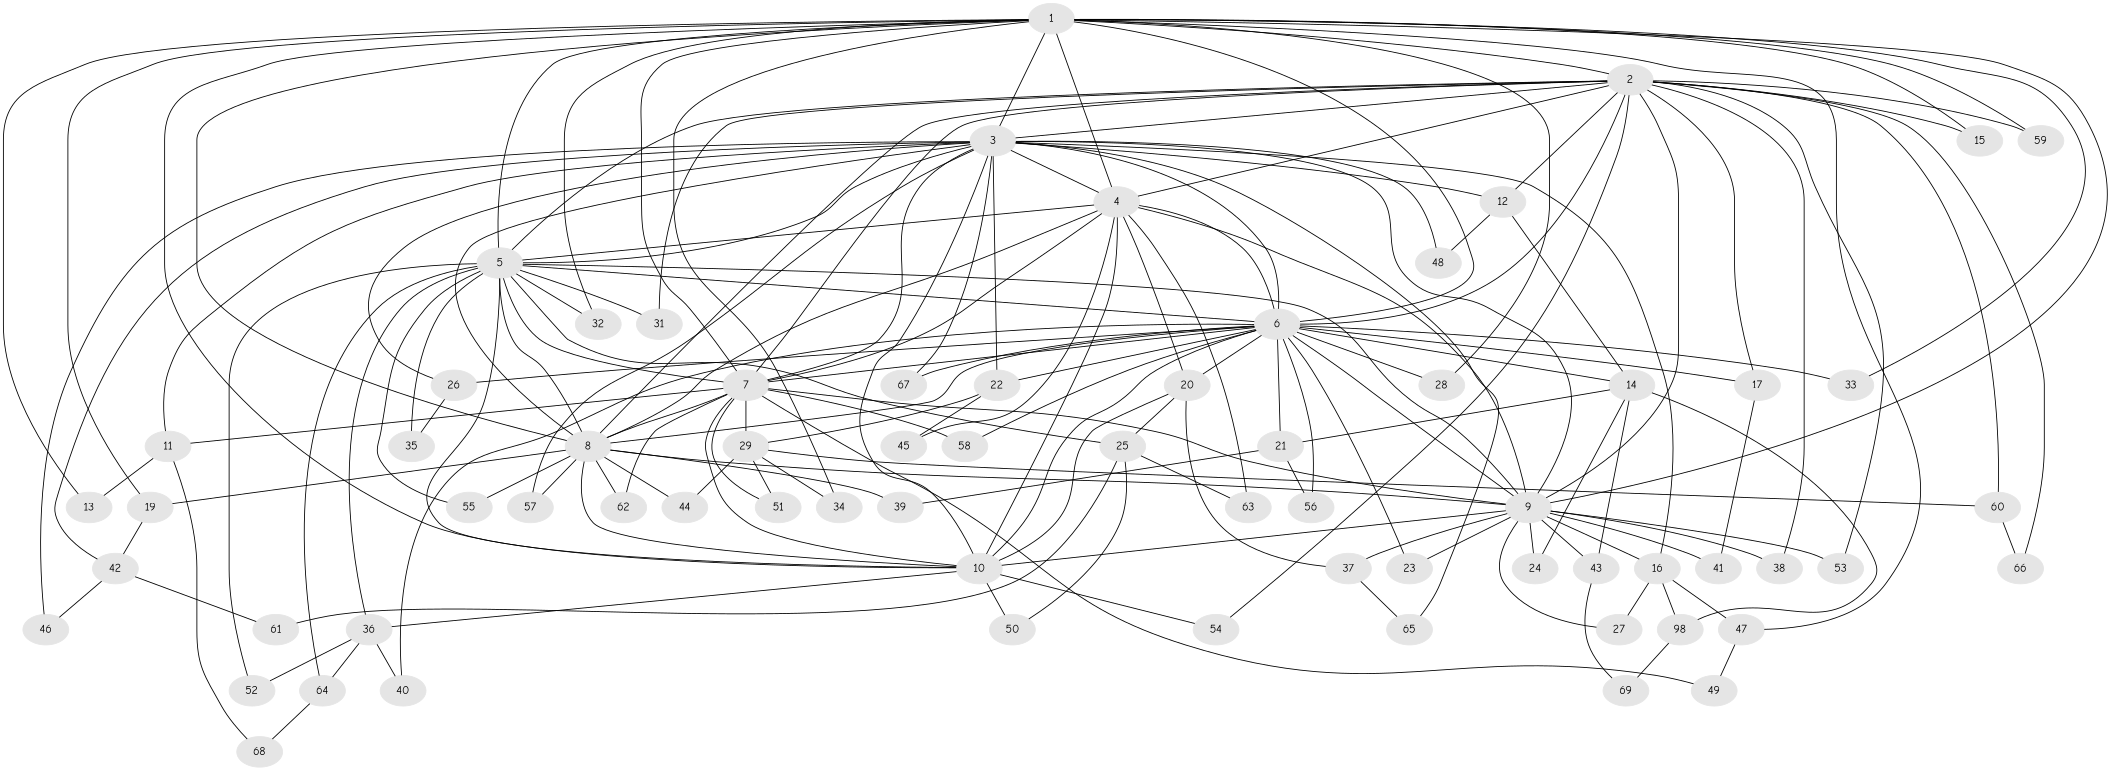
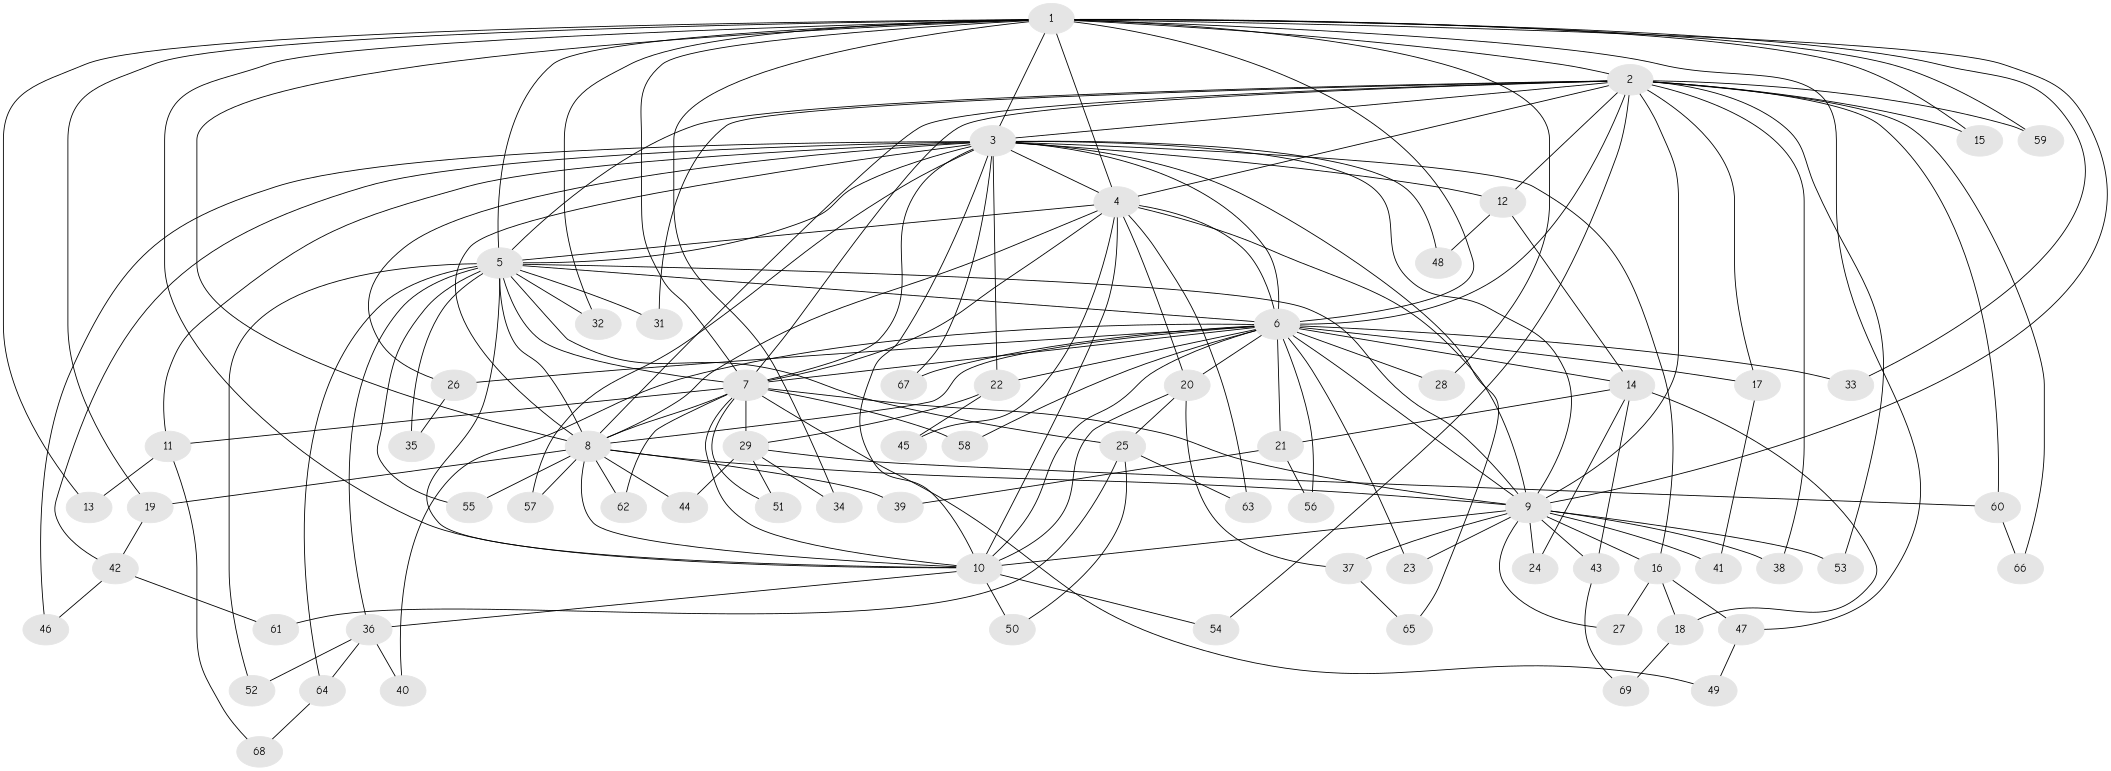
(1680, 630) -> (1680, 630)
